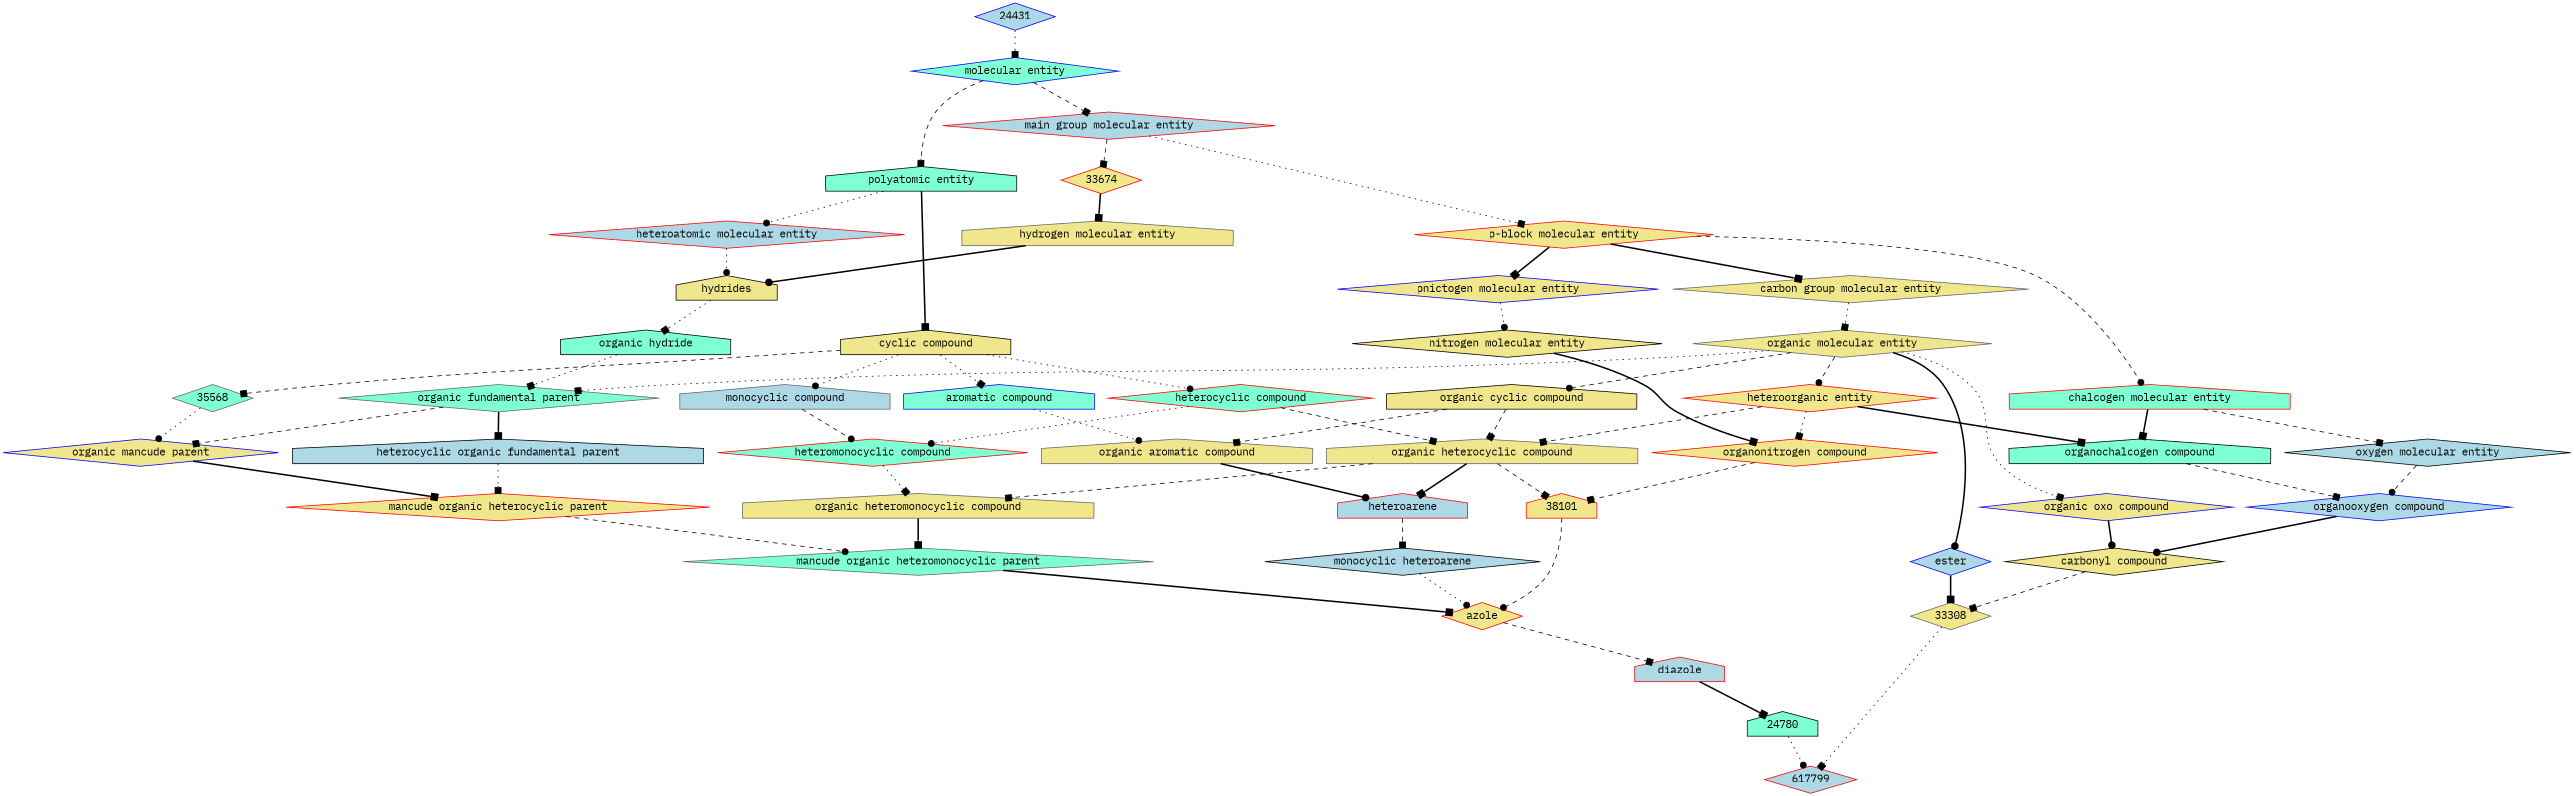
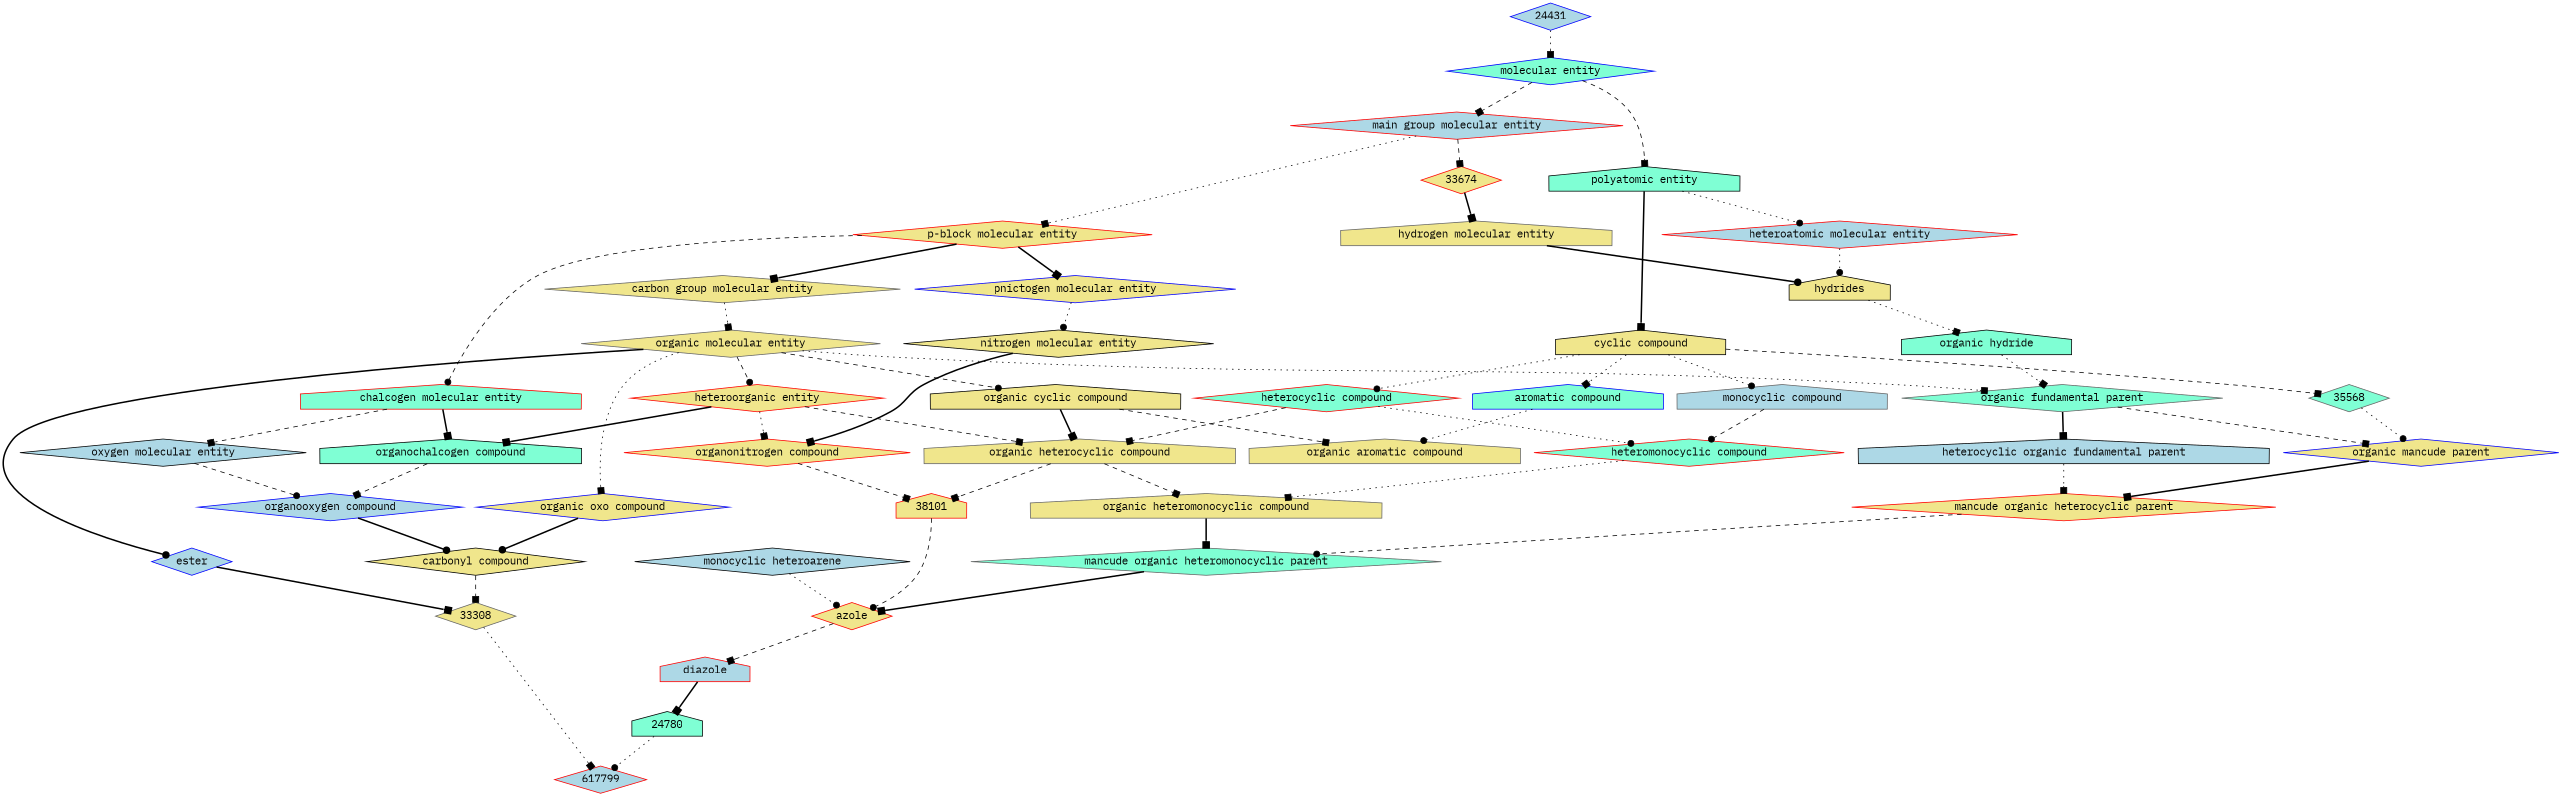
(1499, 421) -> (1065, 421)
(1403, 507) -> none
